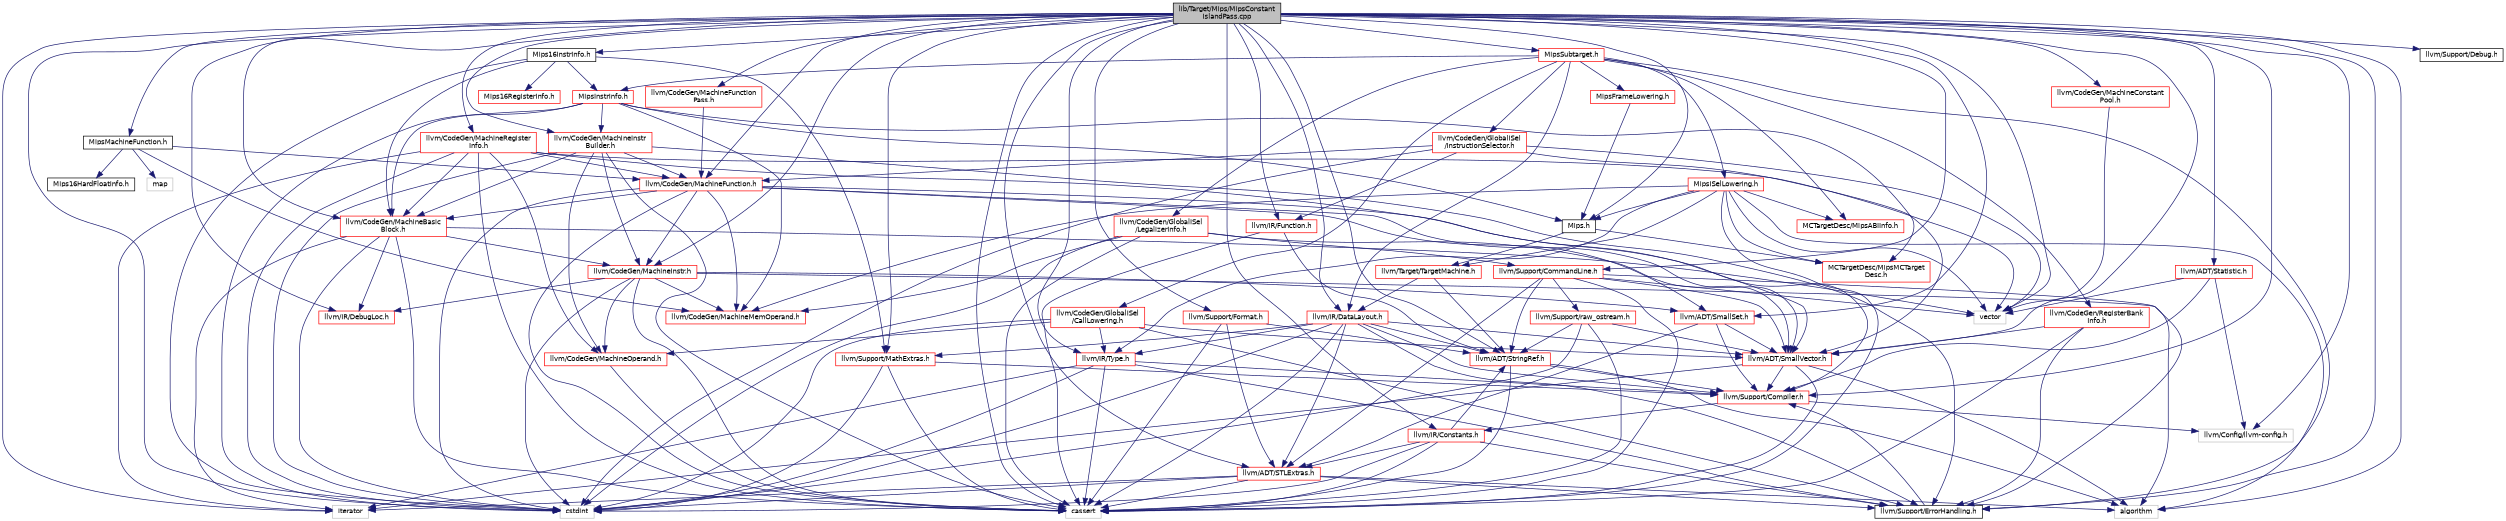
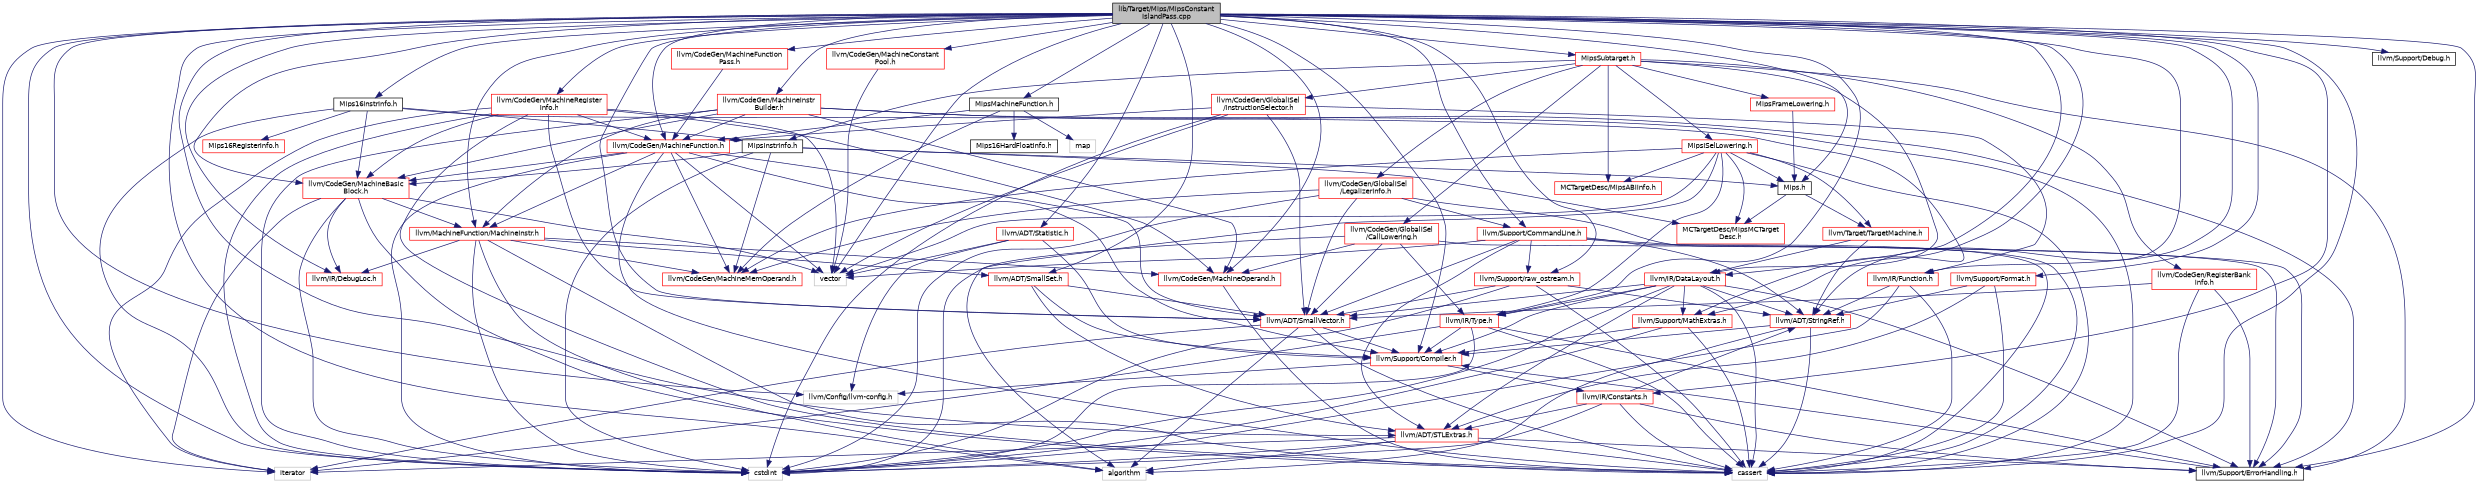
none -> (1461, 68)
(603, 97) -> (772, 146)
(602, 115) -> none
none -> (1320, 131)
(1334, 218) -> (747, 211)
(642, 272) -> (477, 234)
none -> (1355, 413)
